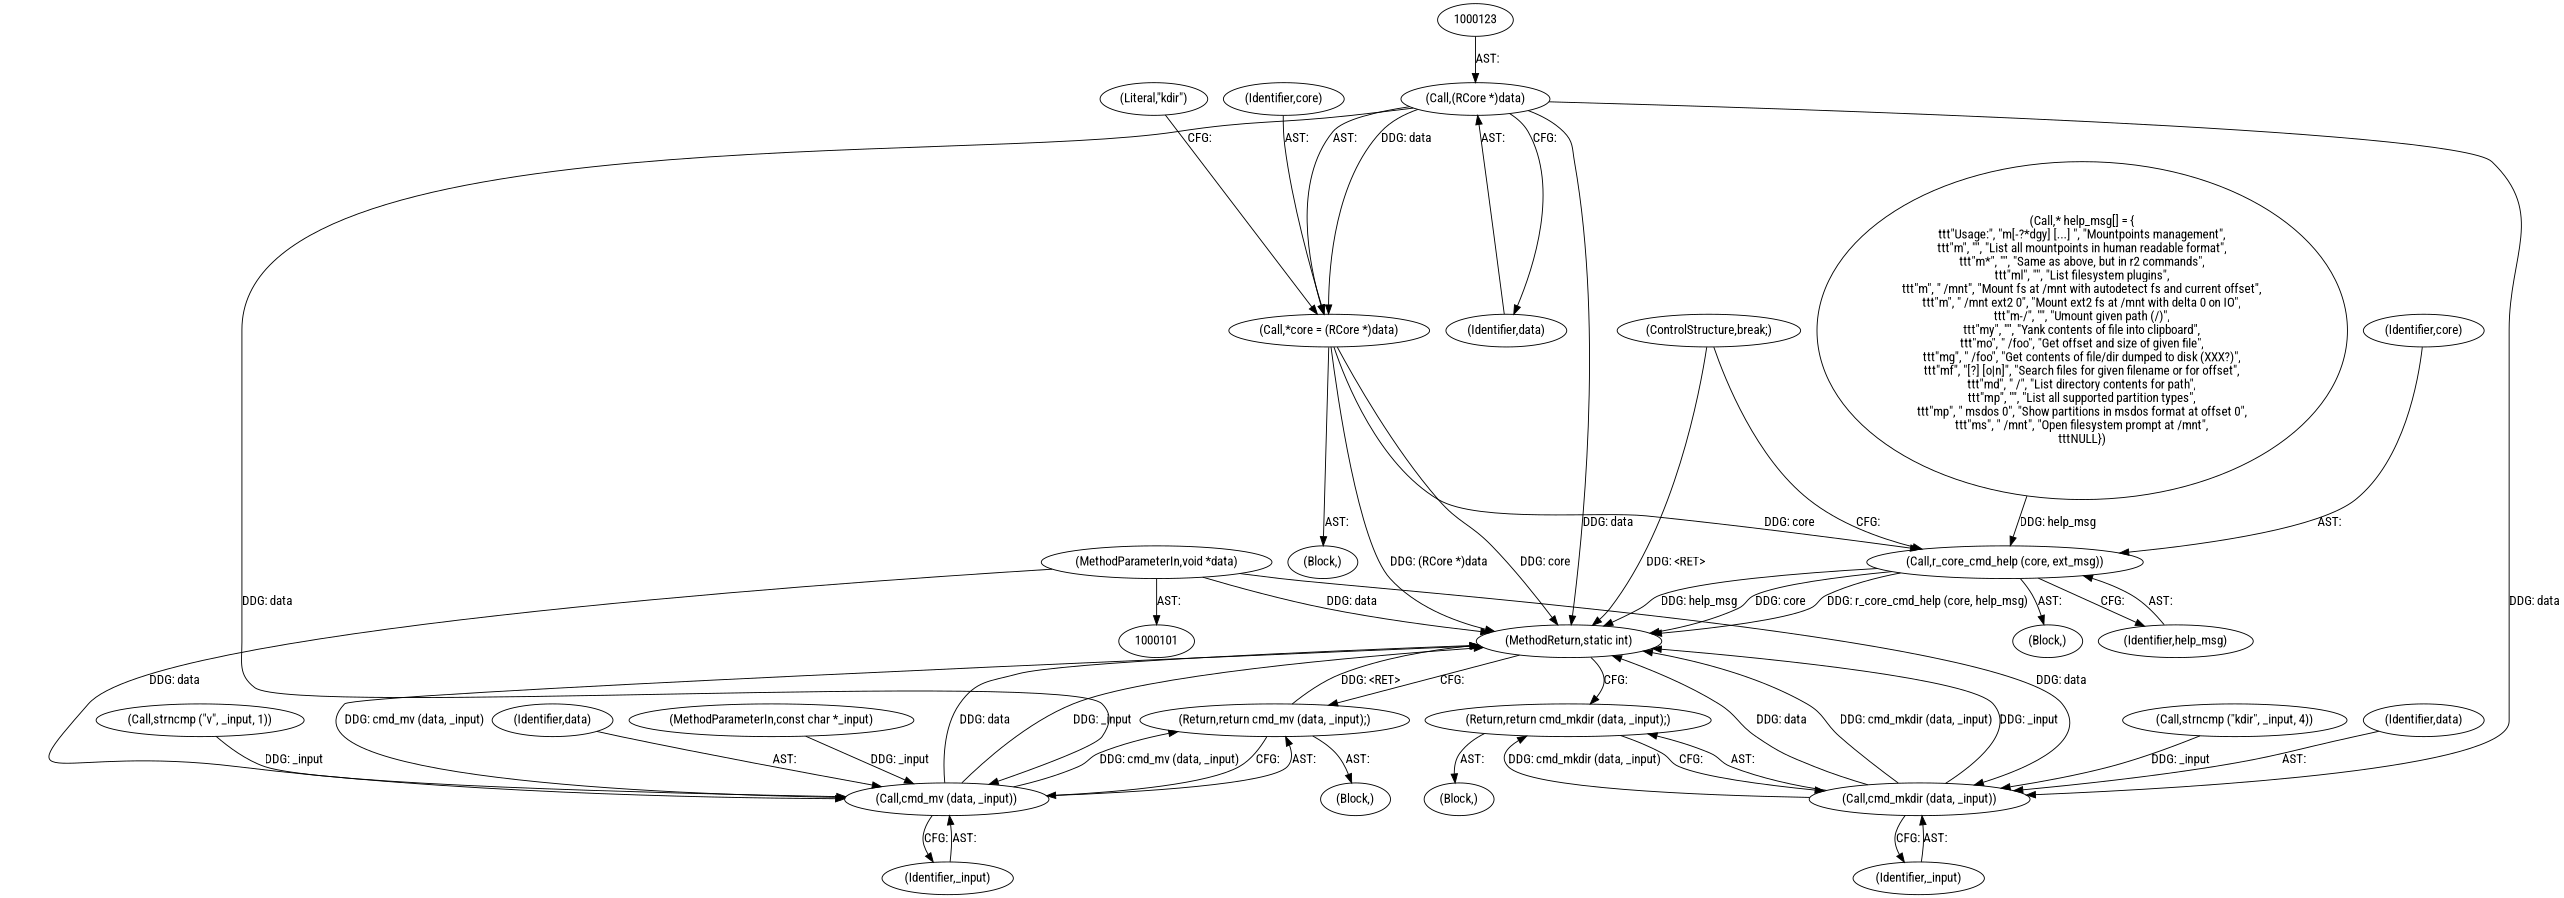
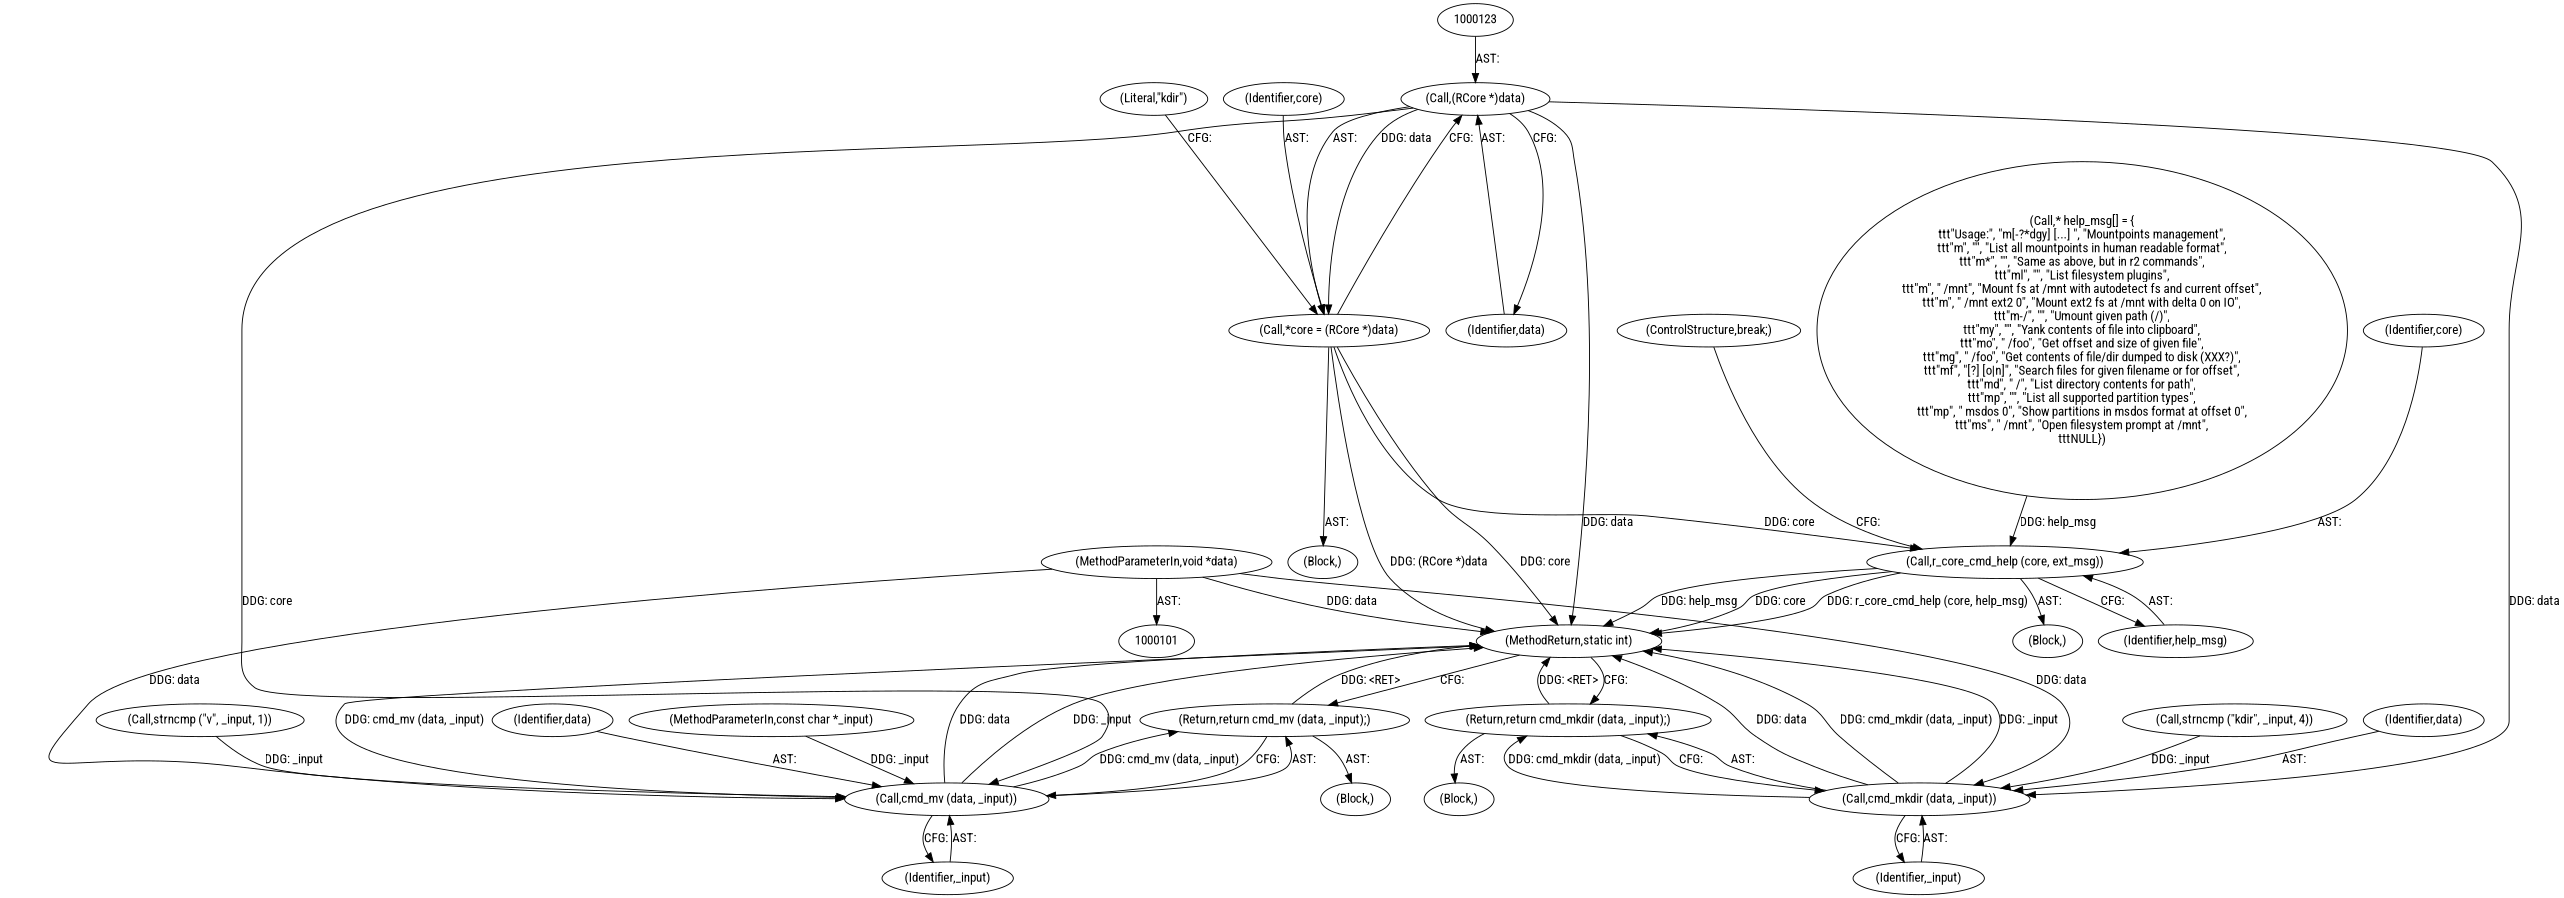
none -> (1394, 217)
(1671, 491) -> (1538, 685)
(267, 602) -> (267, 602)
